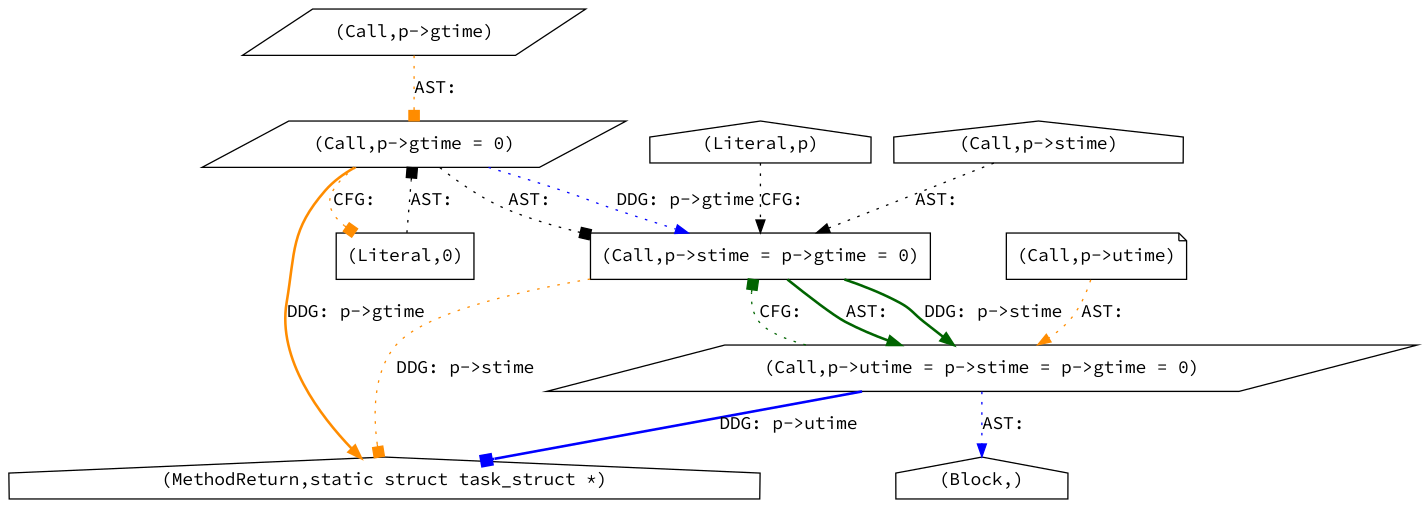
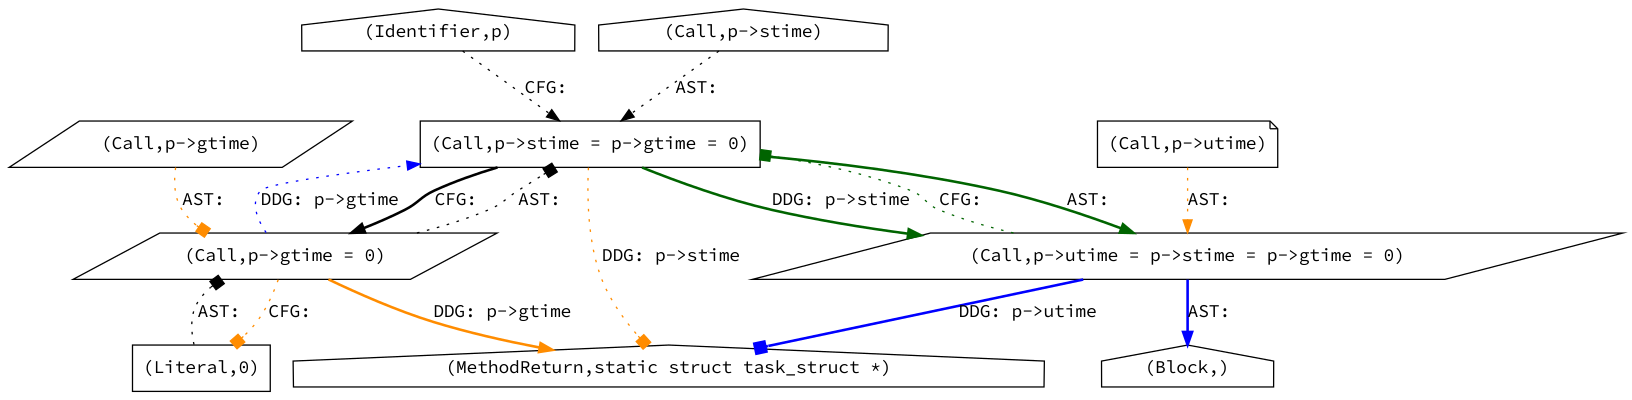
(760, 144) -> (438, 32)
none -> (429, 194)
(982, 418) -> (1188, 306)
